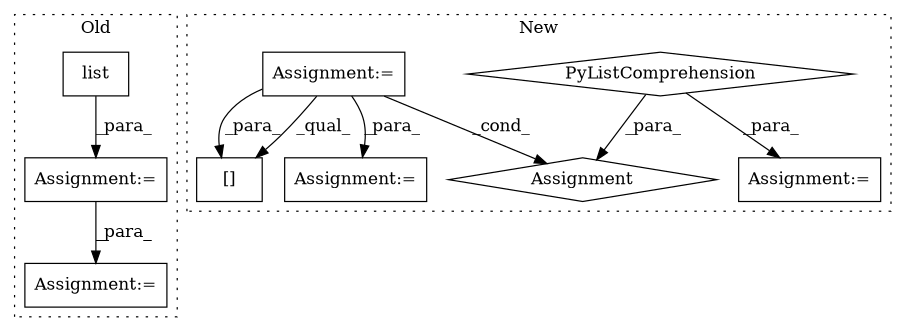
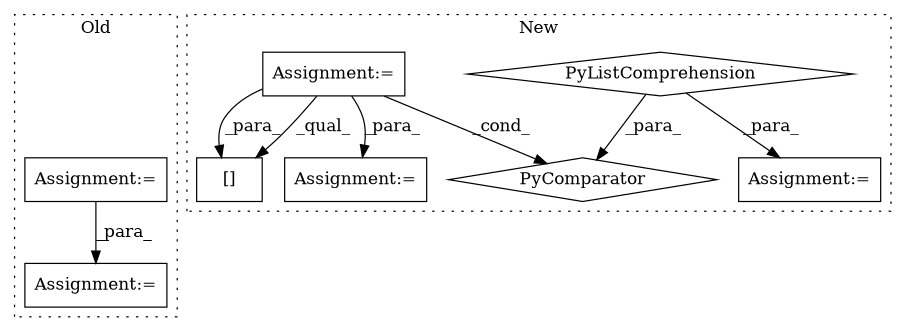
(96, 74) -> none
(583, 180) -> (583, 180)
